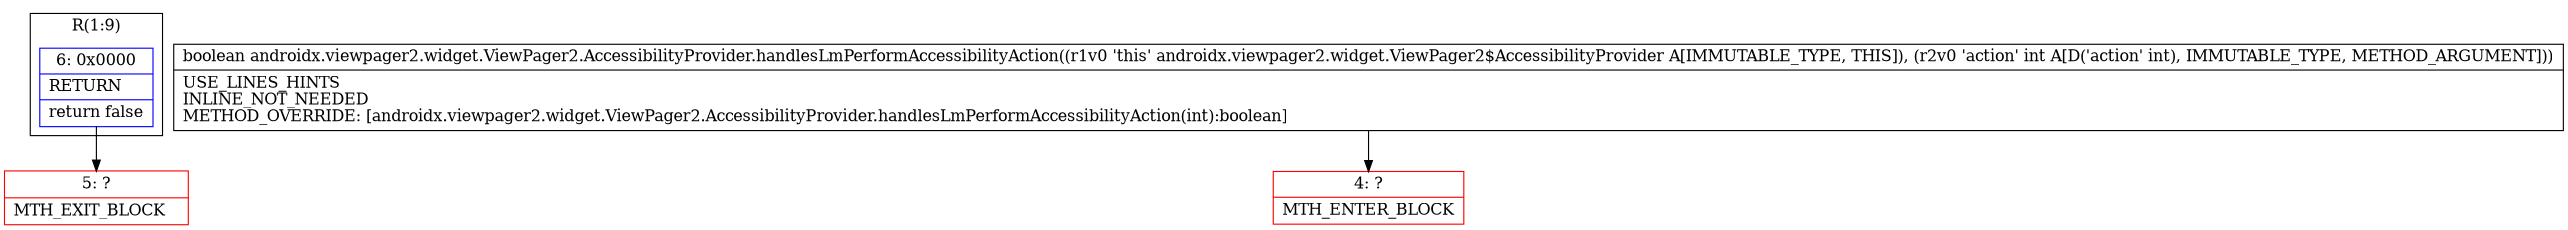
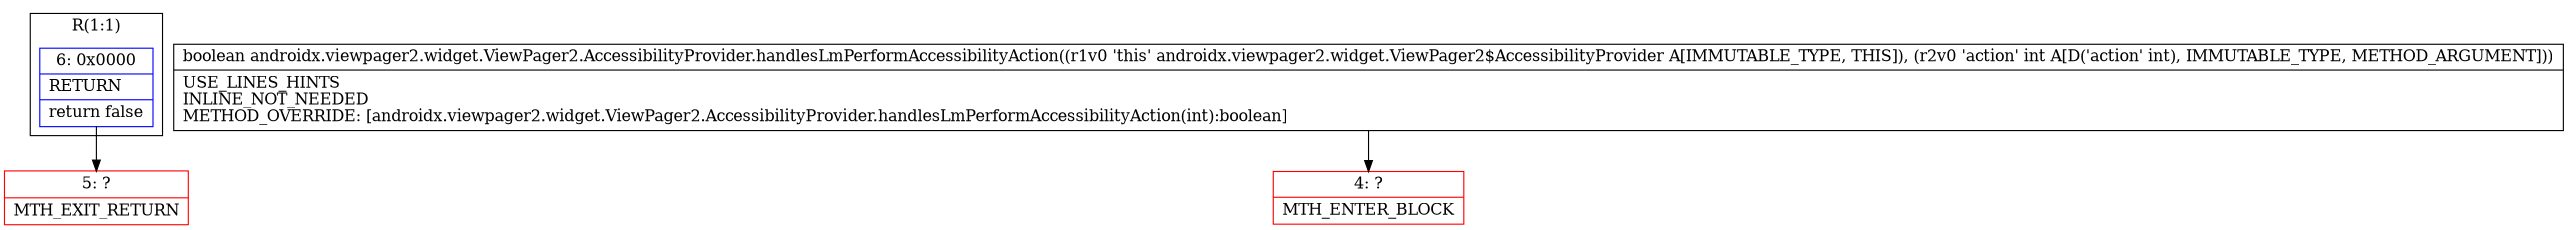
(96, 26) -> (96, 26)
(90, 211) -> (96, 211)
